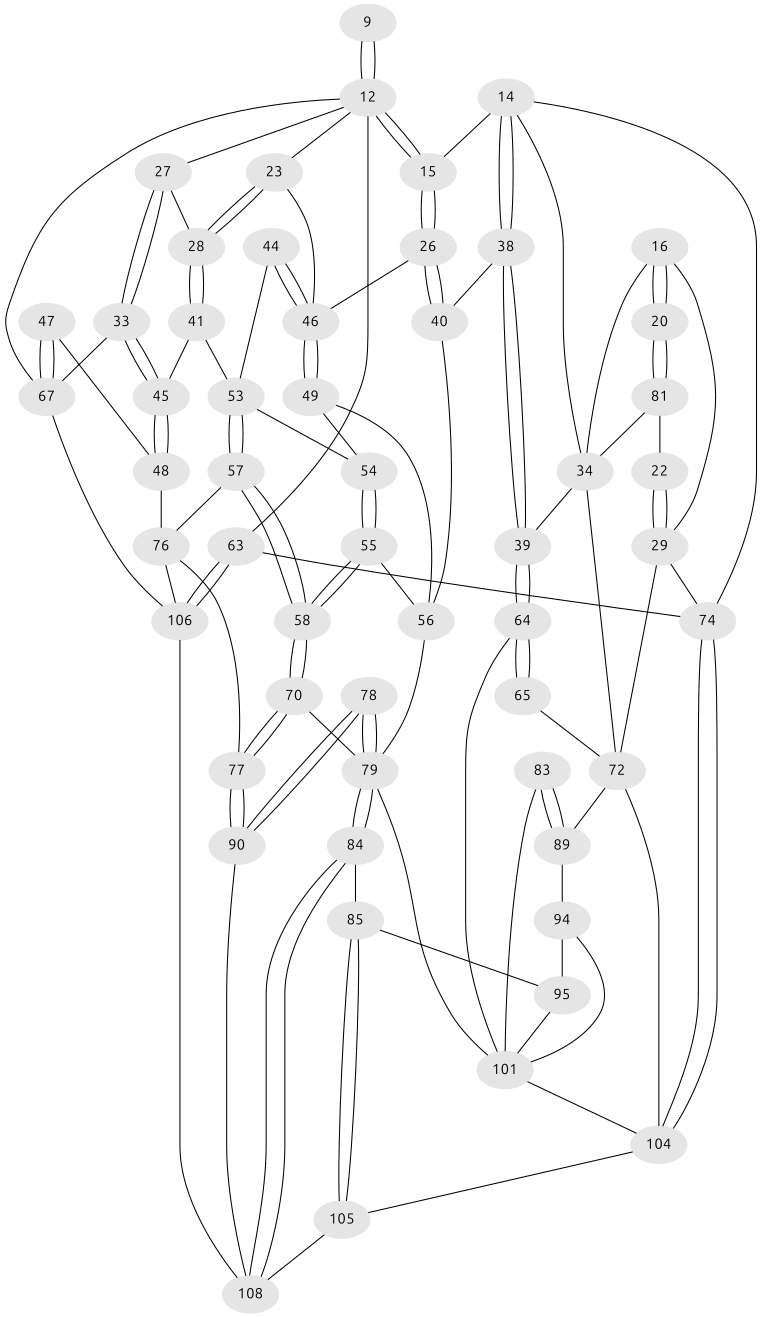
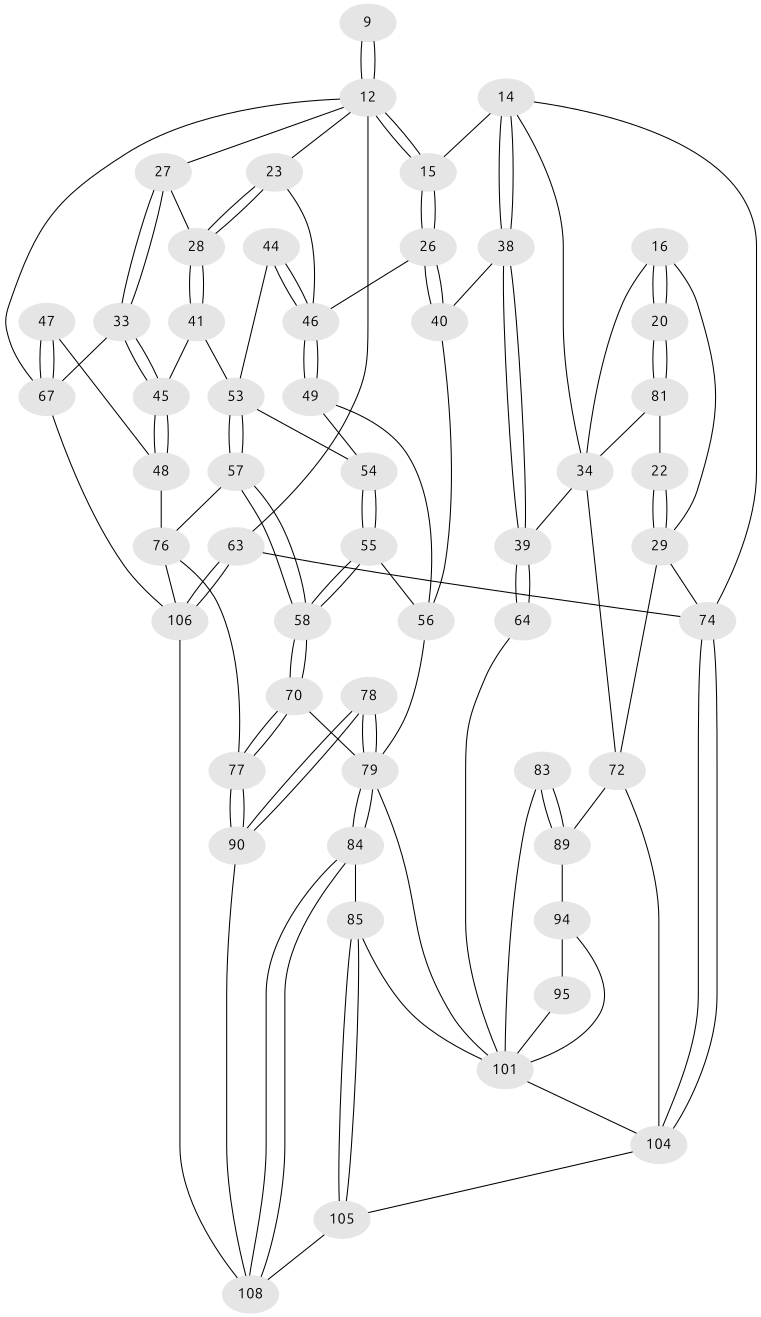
(523, 696) -> none
(459, 958) -> (409, 1012)
